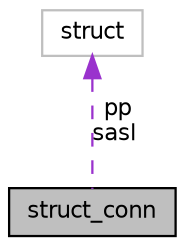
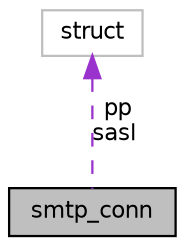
(92, 212) -> (92, 212)
